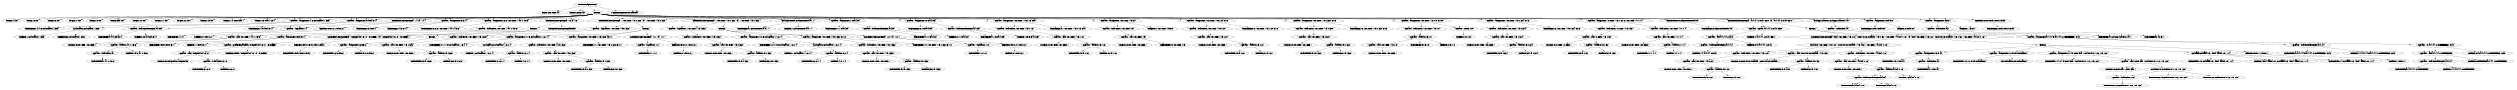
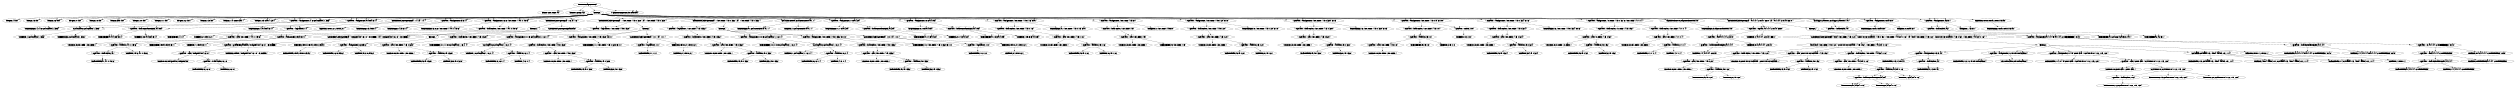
(54, 21) -> (54, 21)
(1401, 41) -> (1401, 41)
